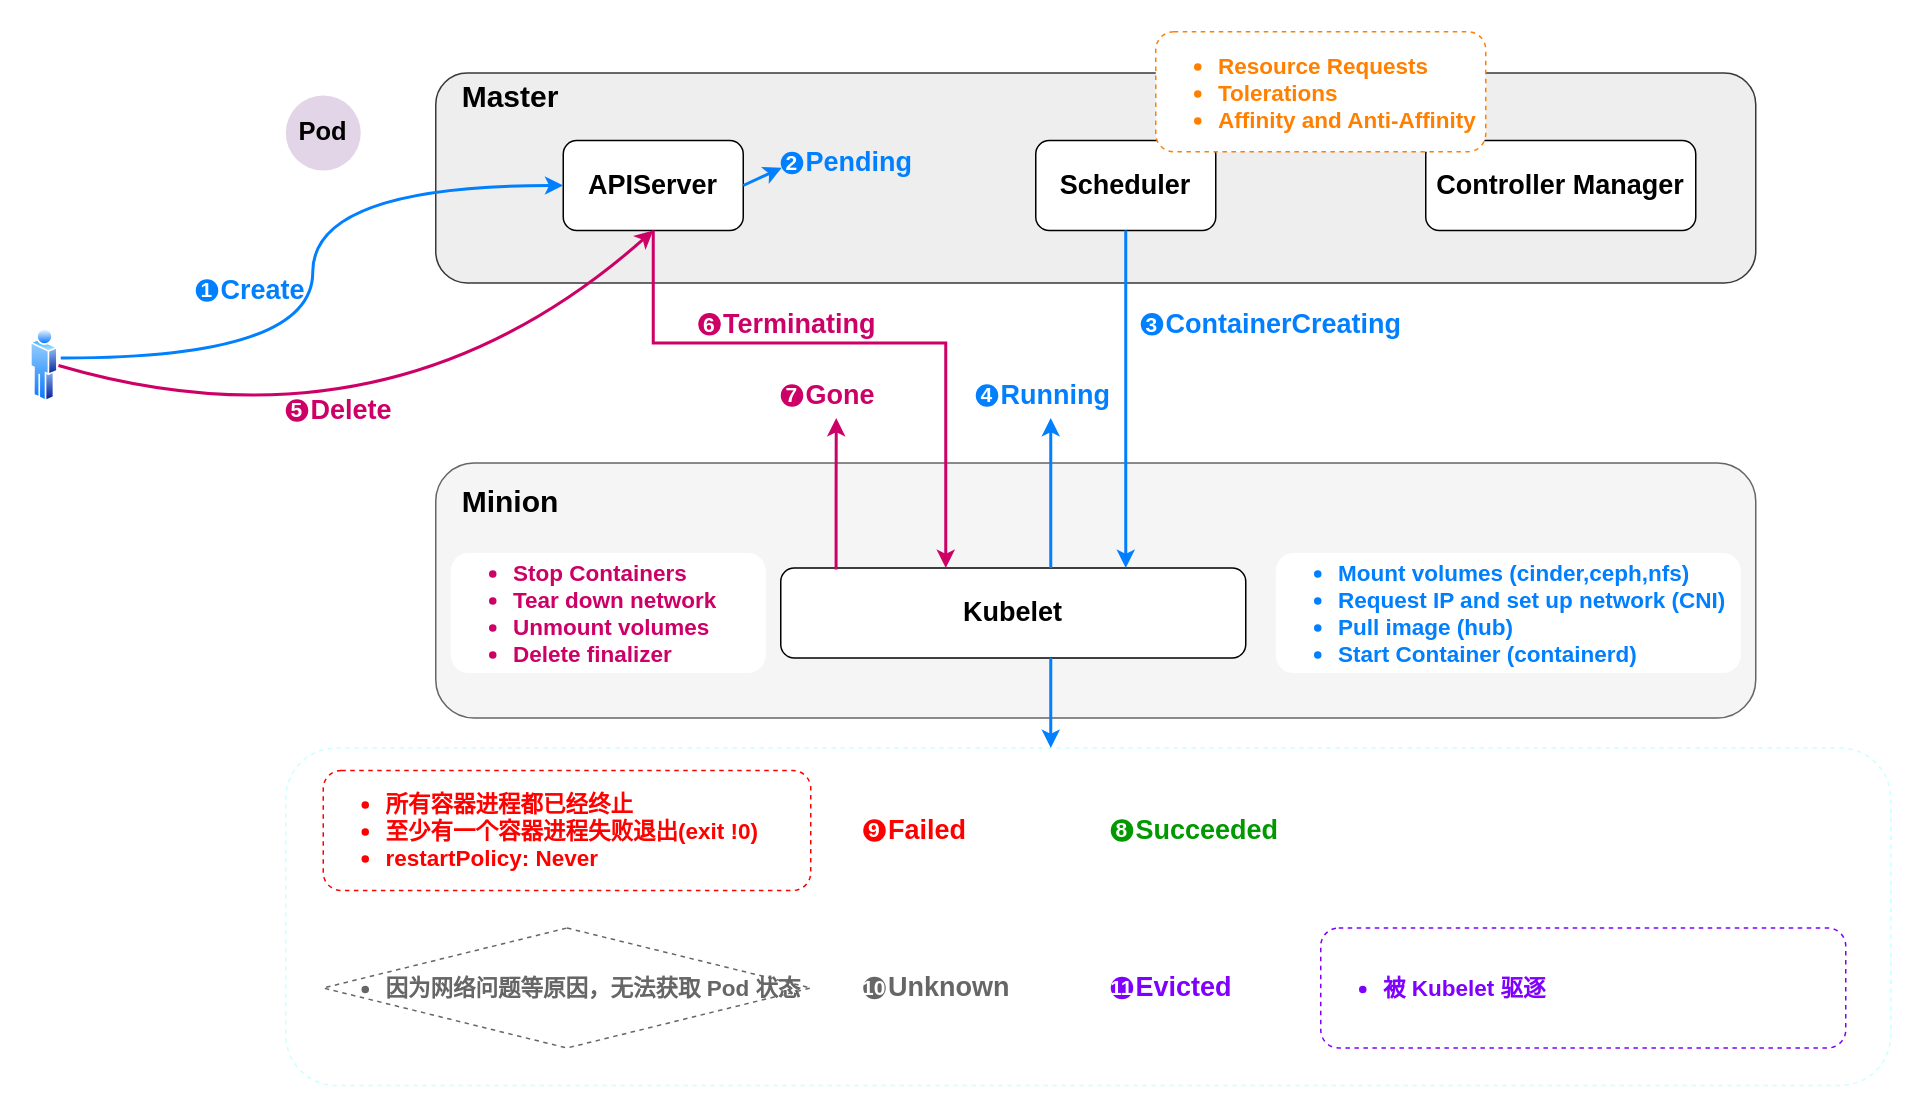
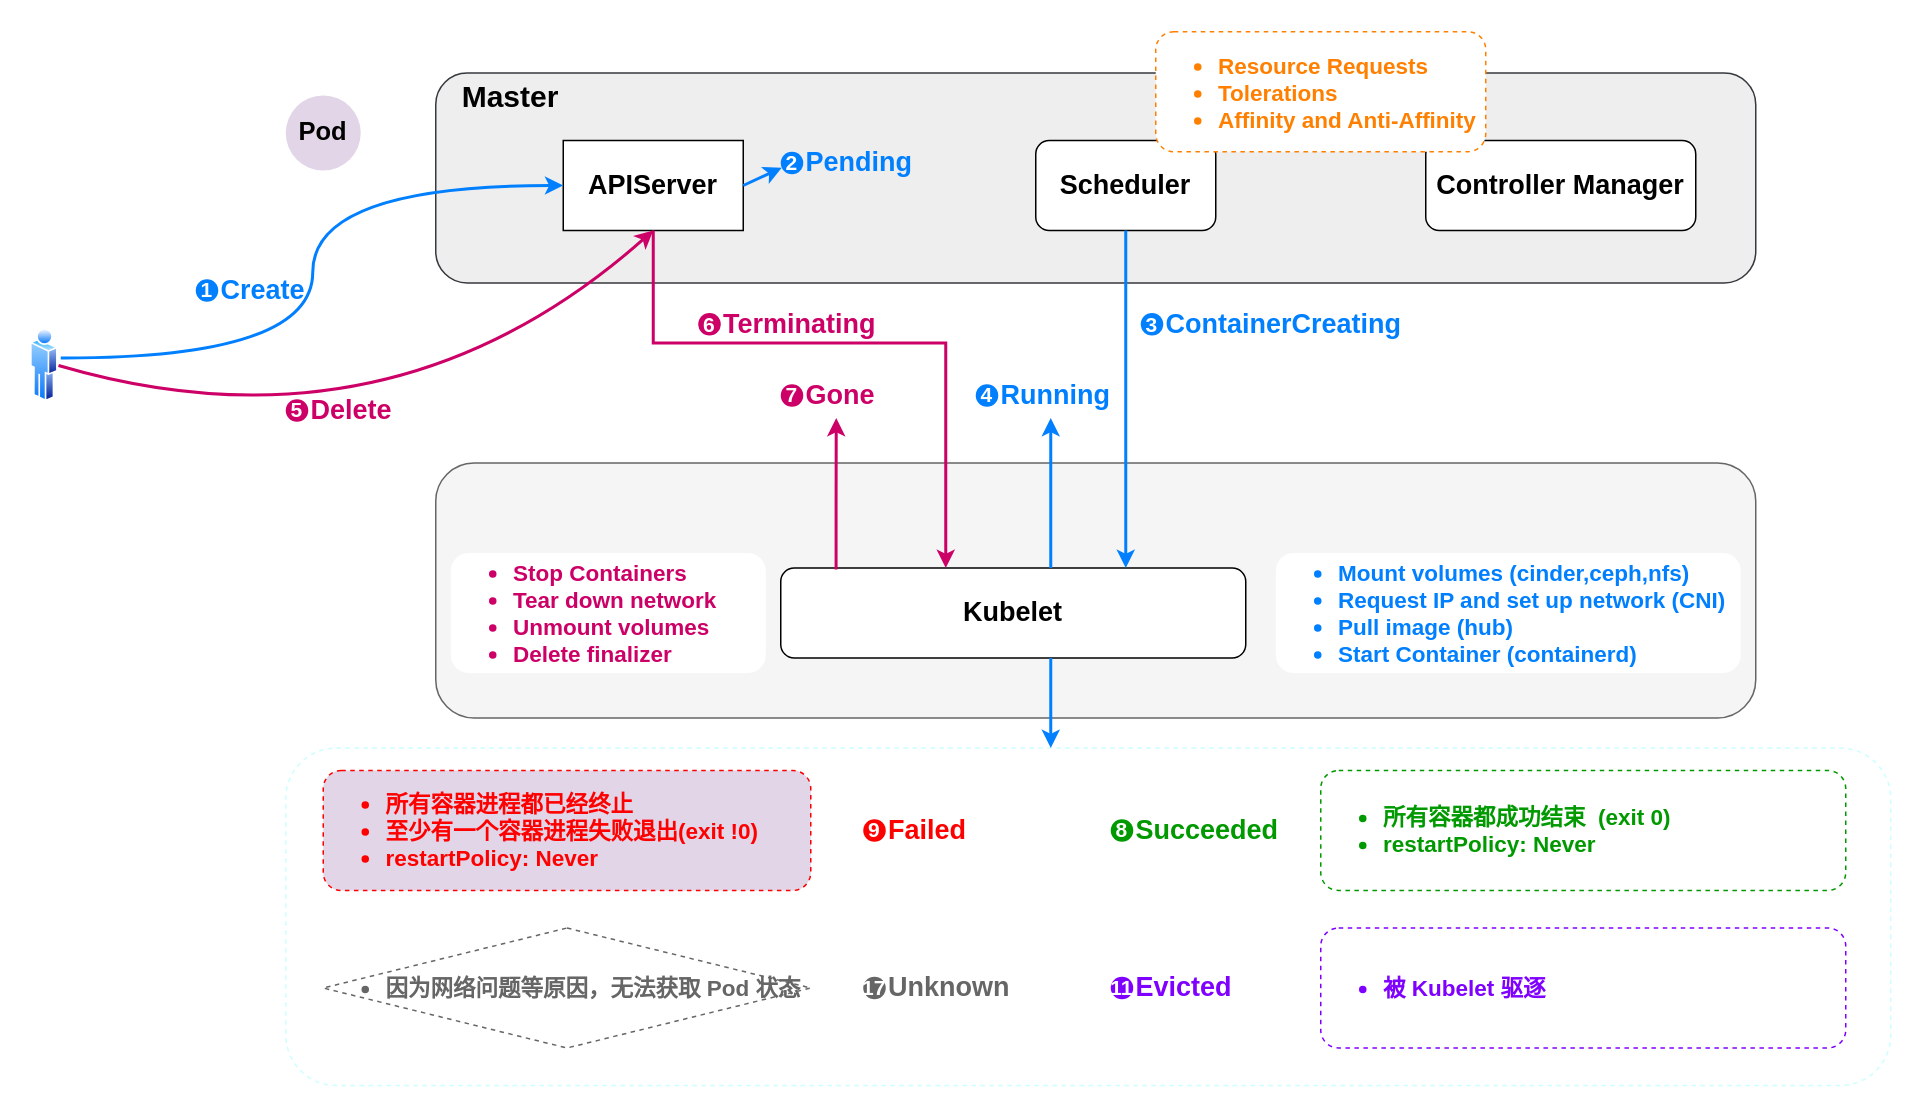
(653, 185) -> (653, 185)
(511, 500) -> none
(567, 830) -> (567, 830)
none -> (1583, 830)
(875, 988) -> (875, 988)
